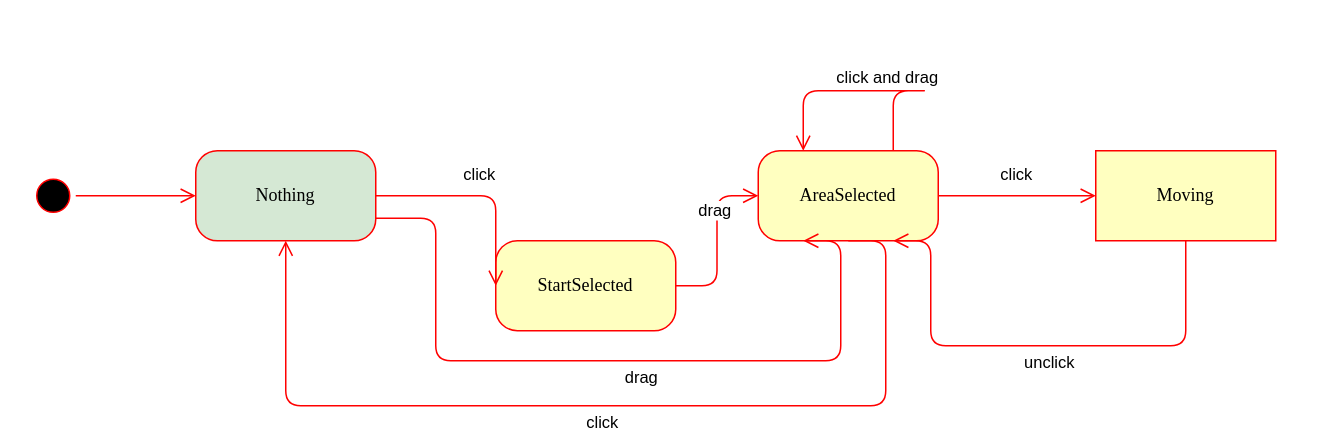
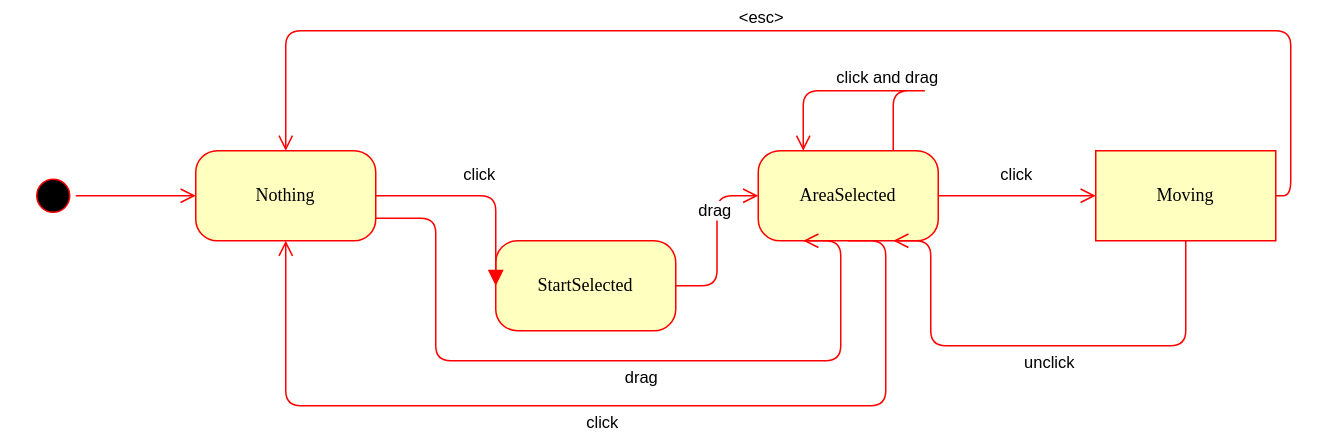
none -> (816, 31)
(286, 196) -> (286, 196)
(496, 274) -> (496, 269)
